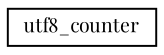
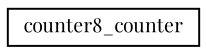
(82, 27) -> (103, 27)
